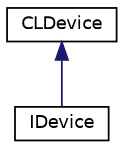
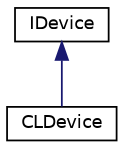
(62, 83) -> (62, 83)
